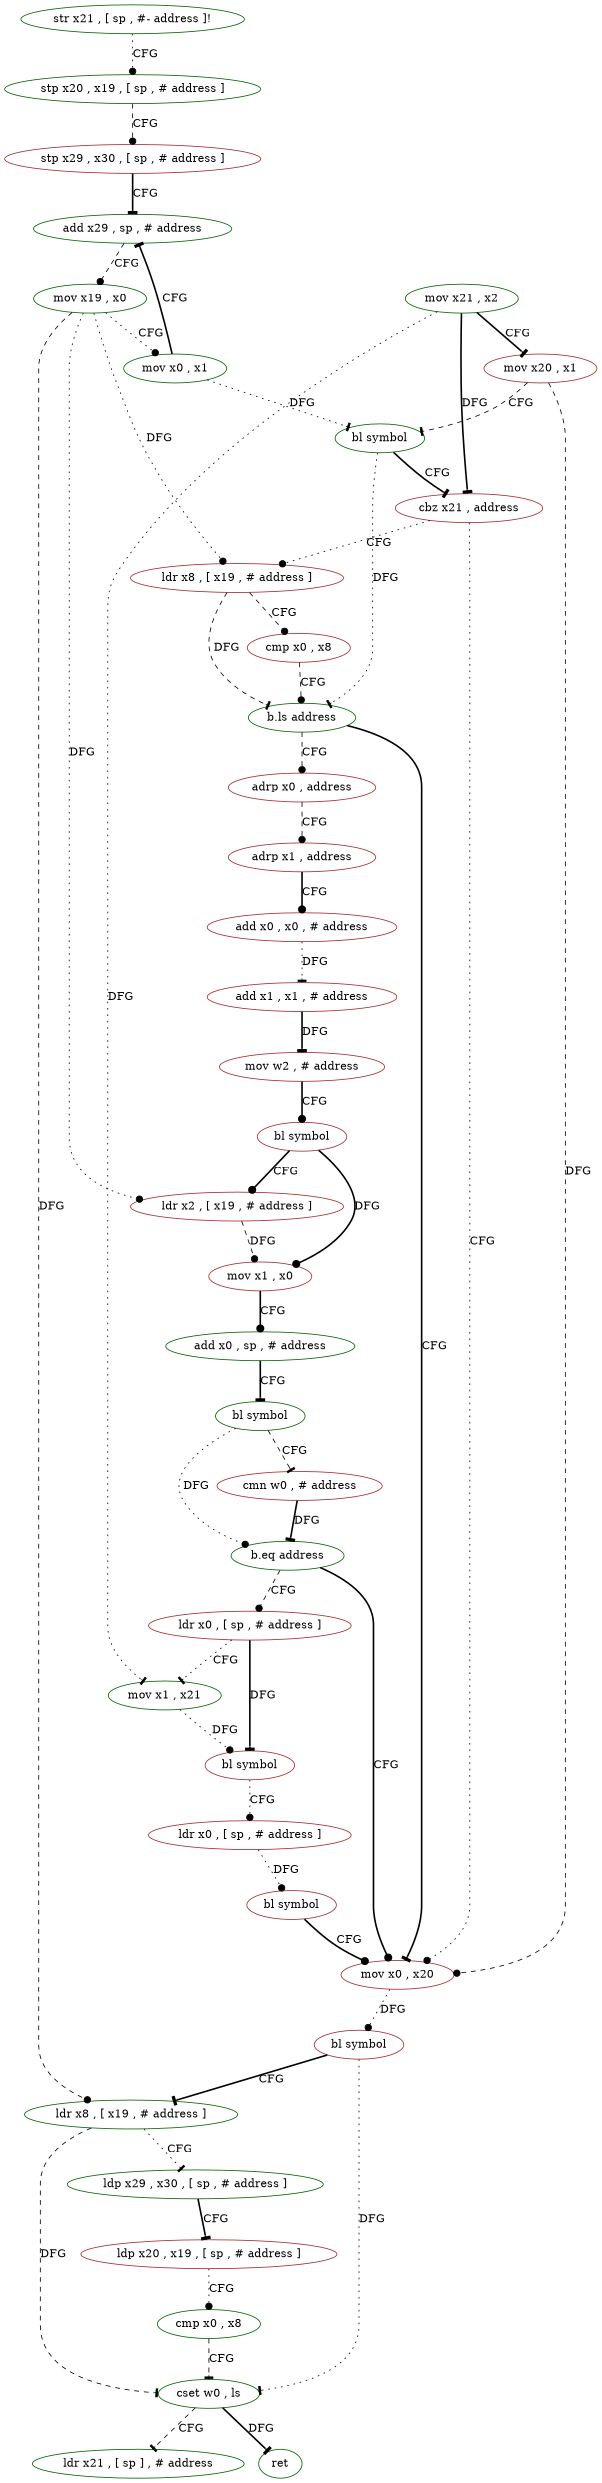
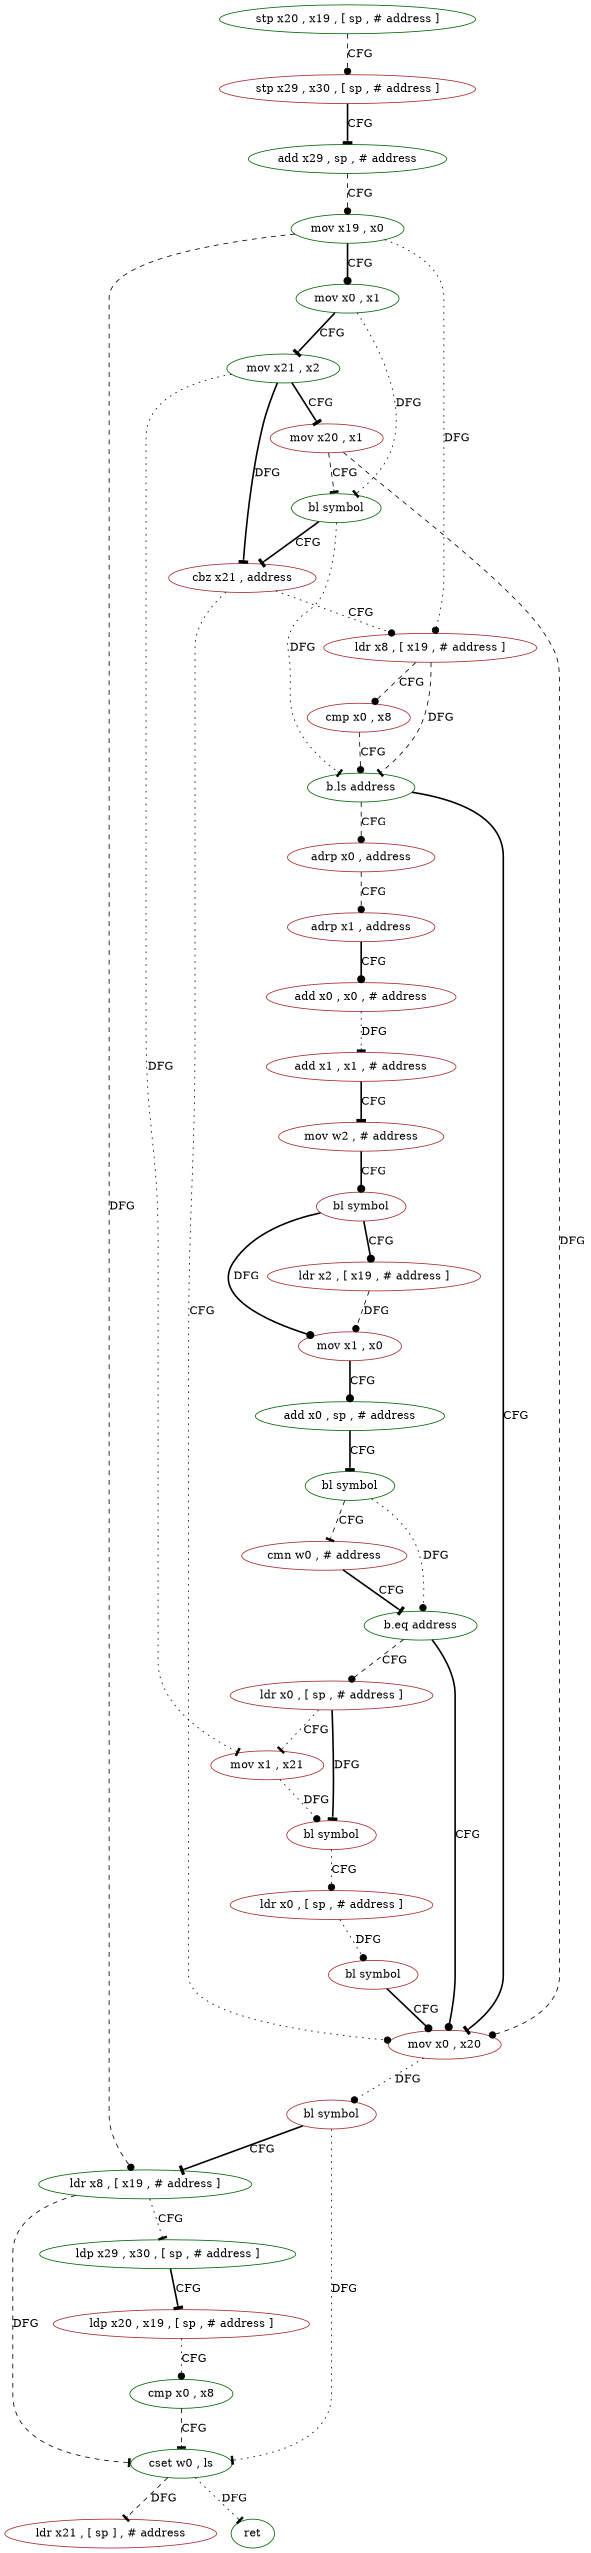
(133, 19) -> none
(158, 300) -> (317, 332)
(129, 332) -> (348, 260)
(69, 773) -> none
(315, 1032) -> (374, 1102)
(307, 1521) -> (392, 1591)
(165, 1695) -> (267, 1765)
(244, 2428) -> (217, 2498)
(191, 2429) -> (164, 2499)
(138, 2464) -> (111, 2534)
